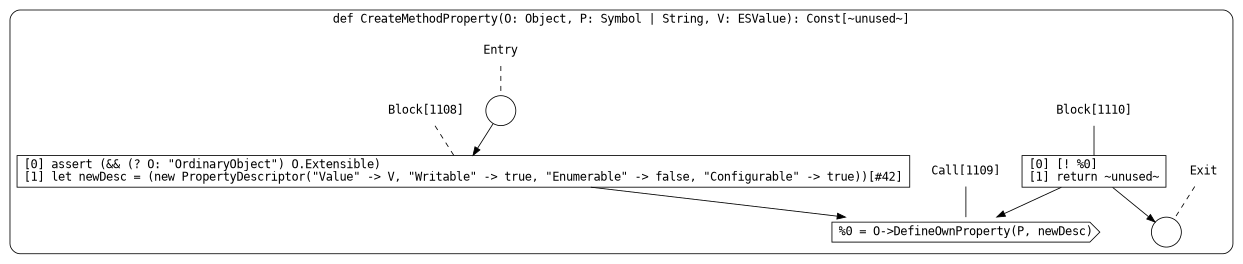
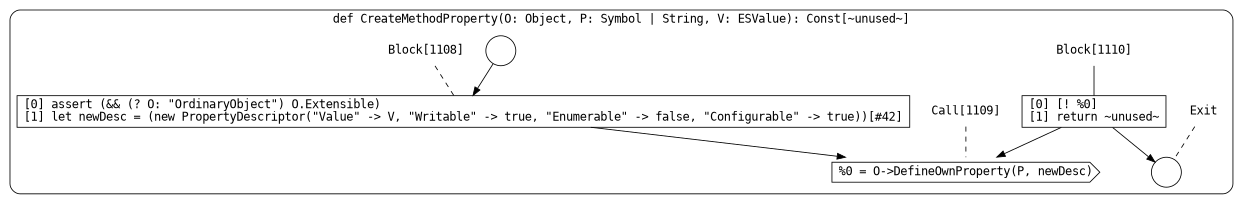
(501, 51) -> none
(966, 202) -> (966, 142)
